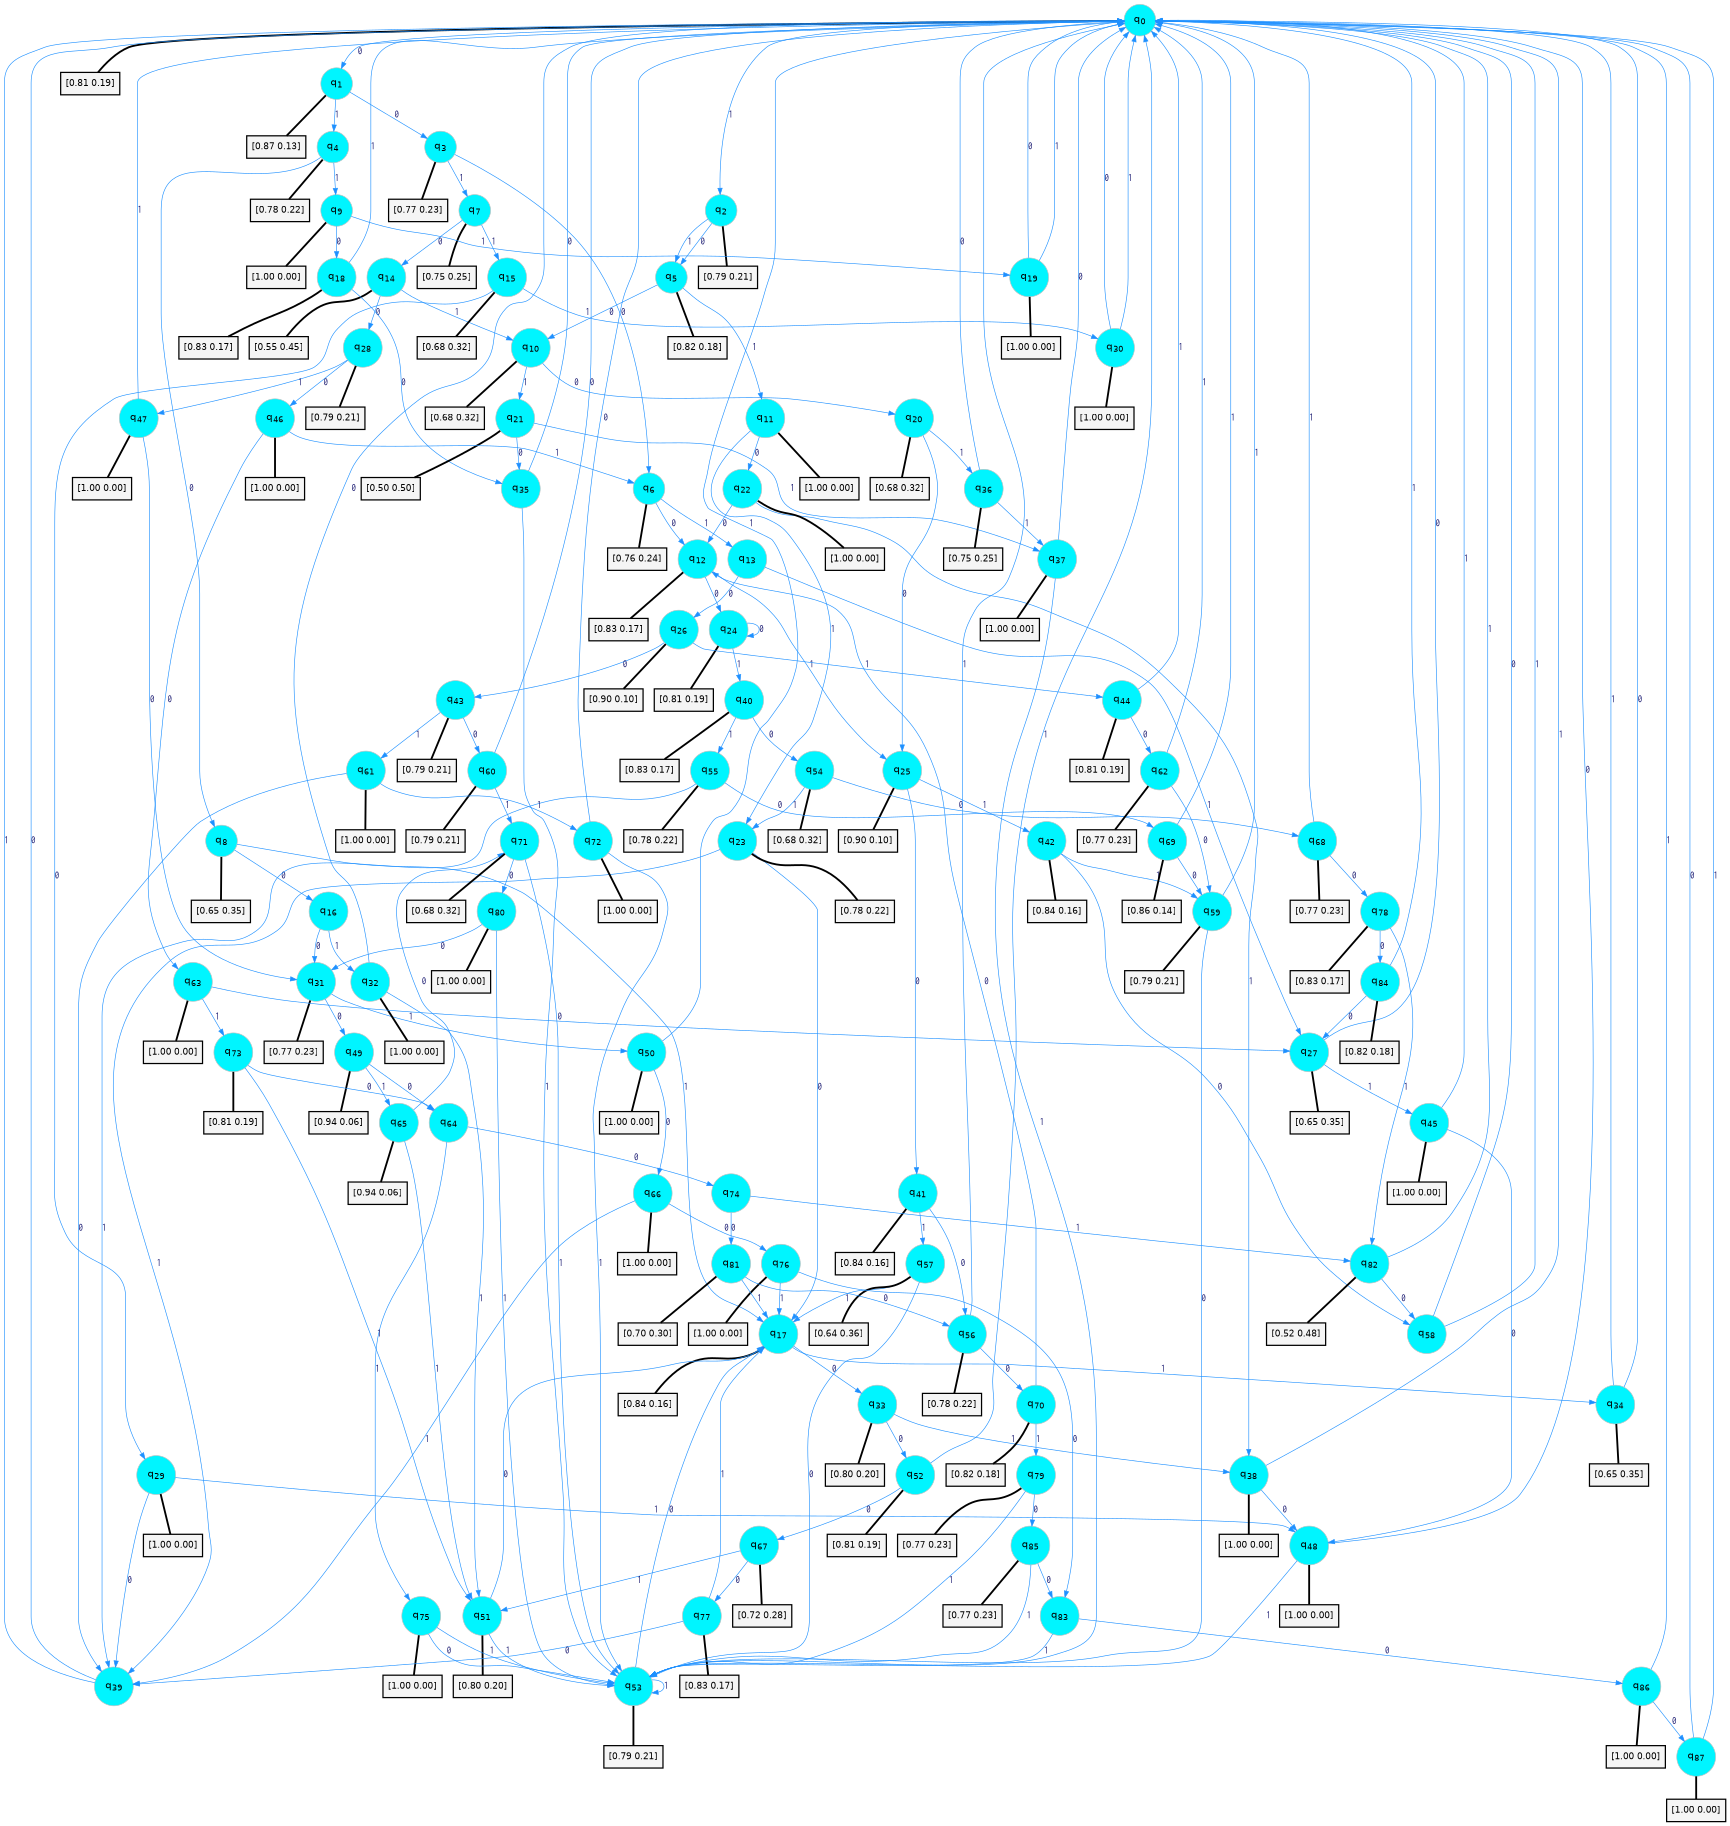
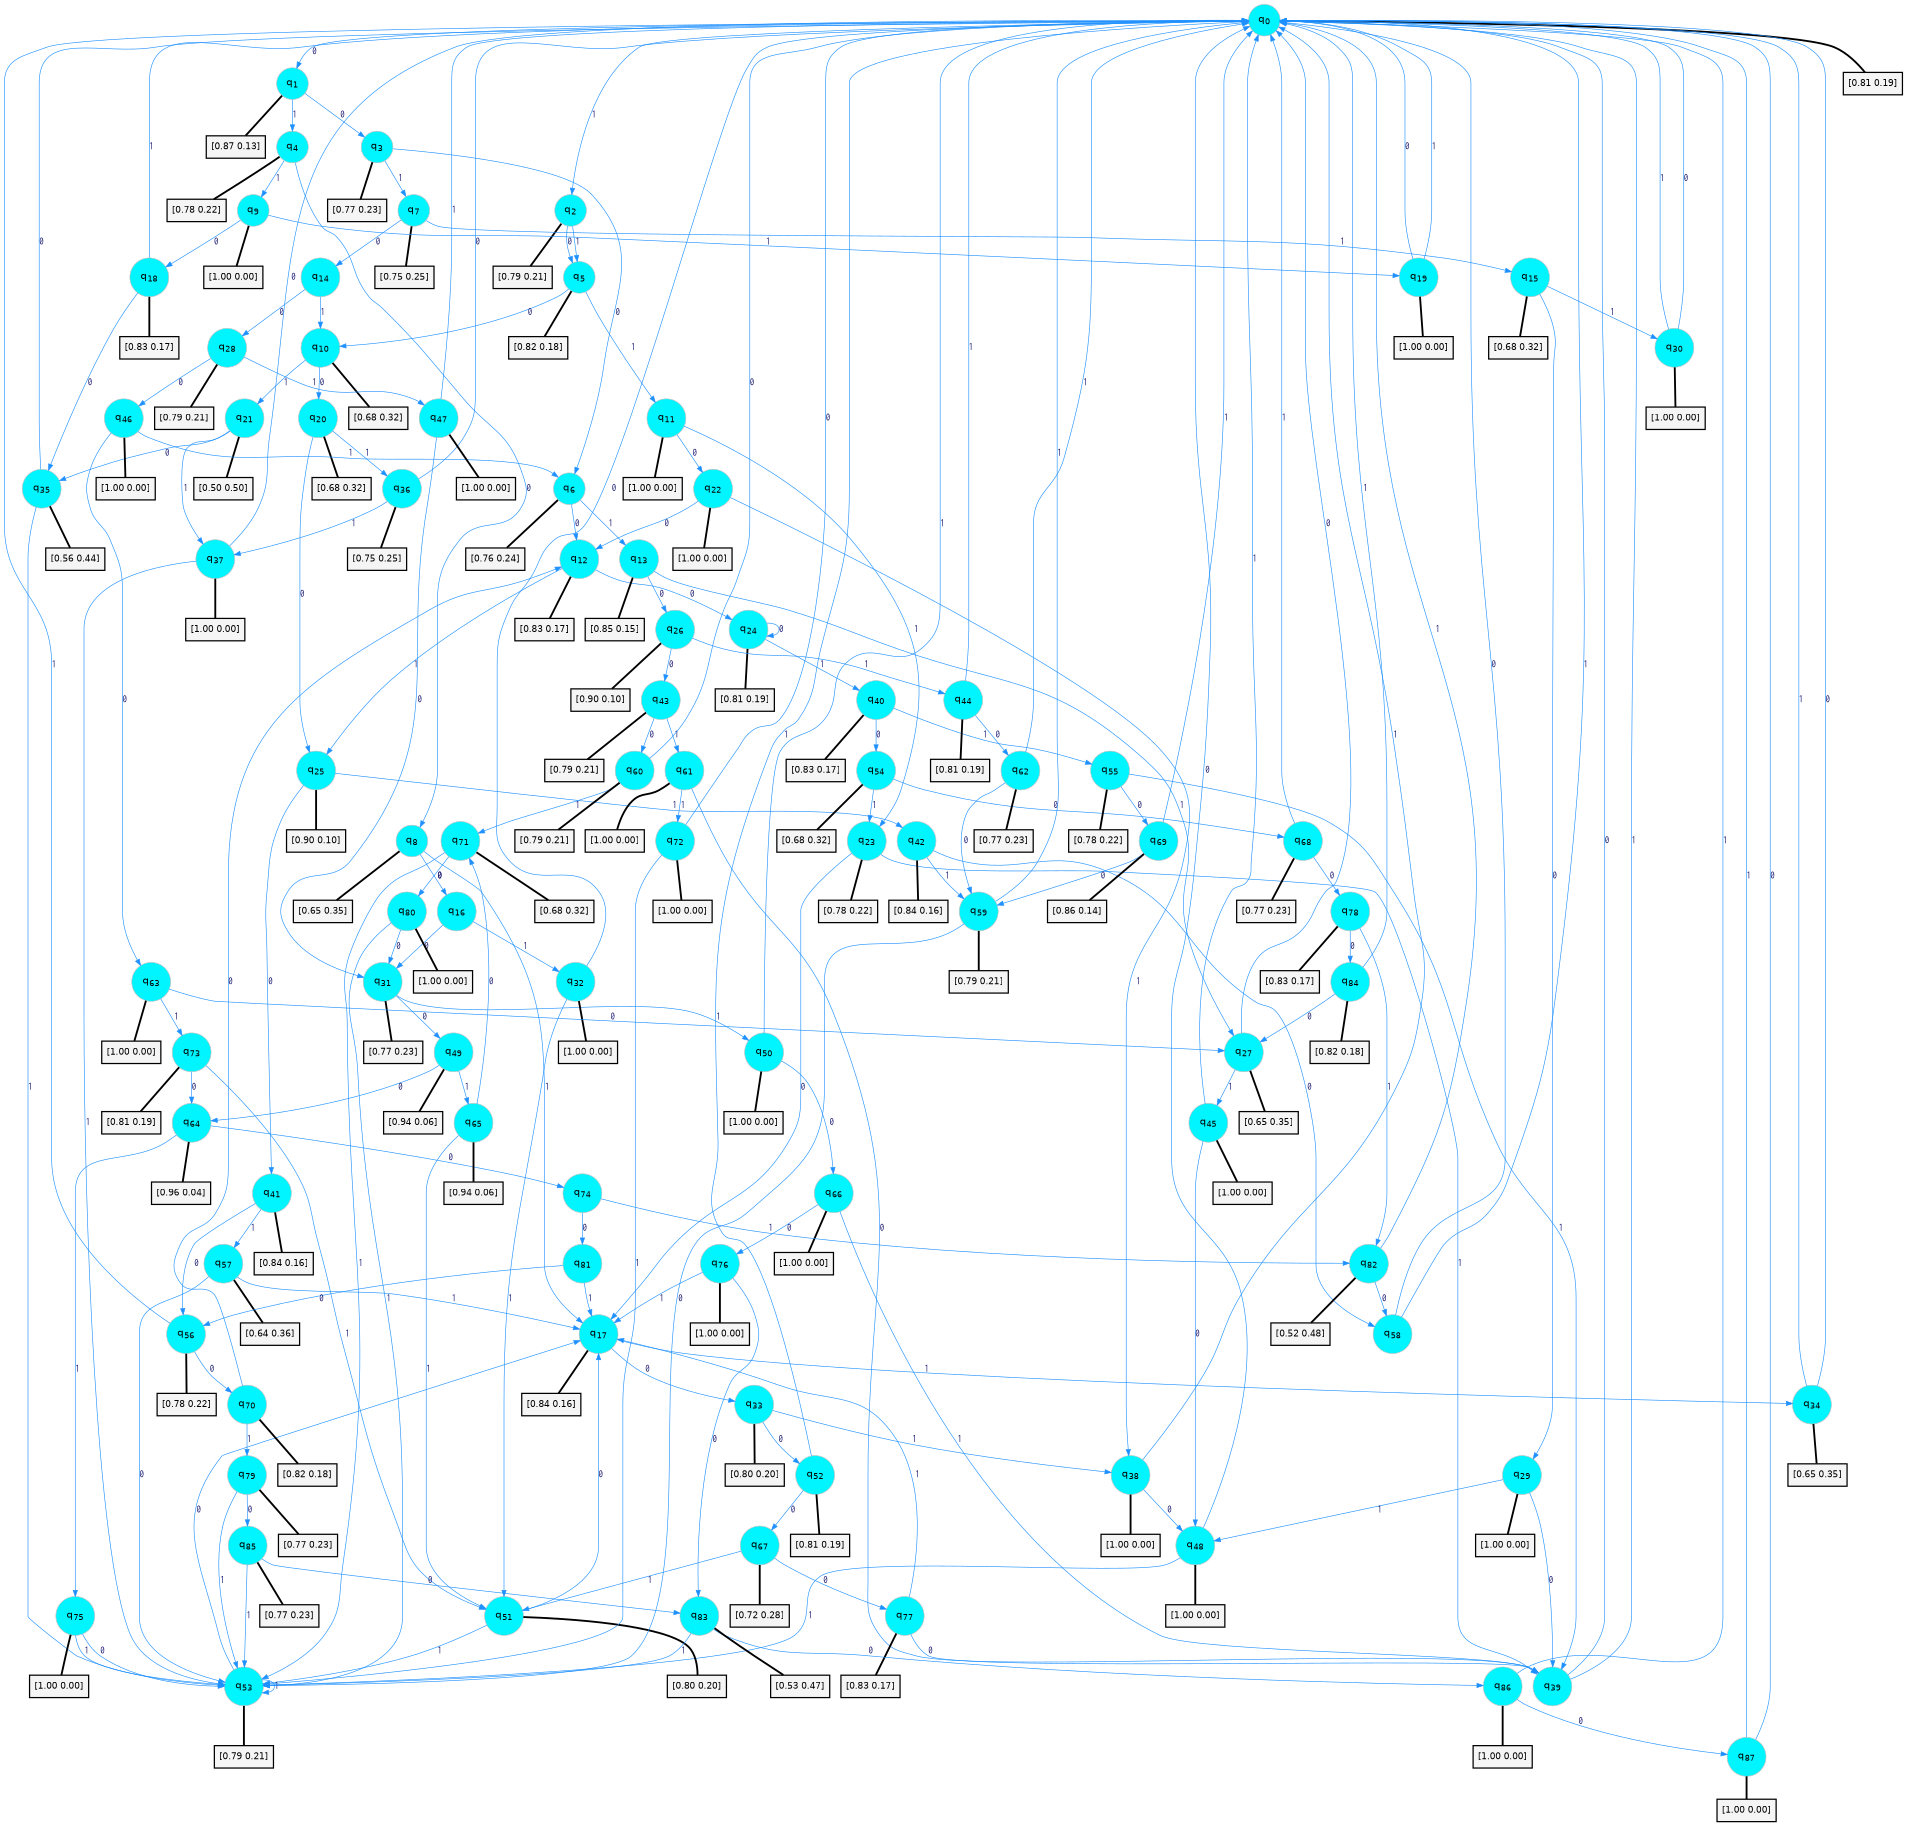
(279, 348) -> none
none -> (75, 559)
none -> (615, 630)
none -> (181, 1193)
(648, 1334) -> none
none -> (800, 1686)
